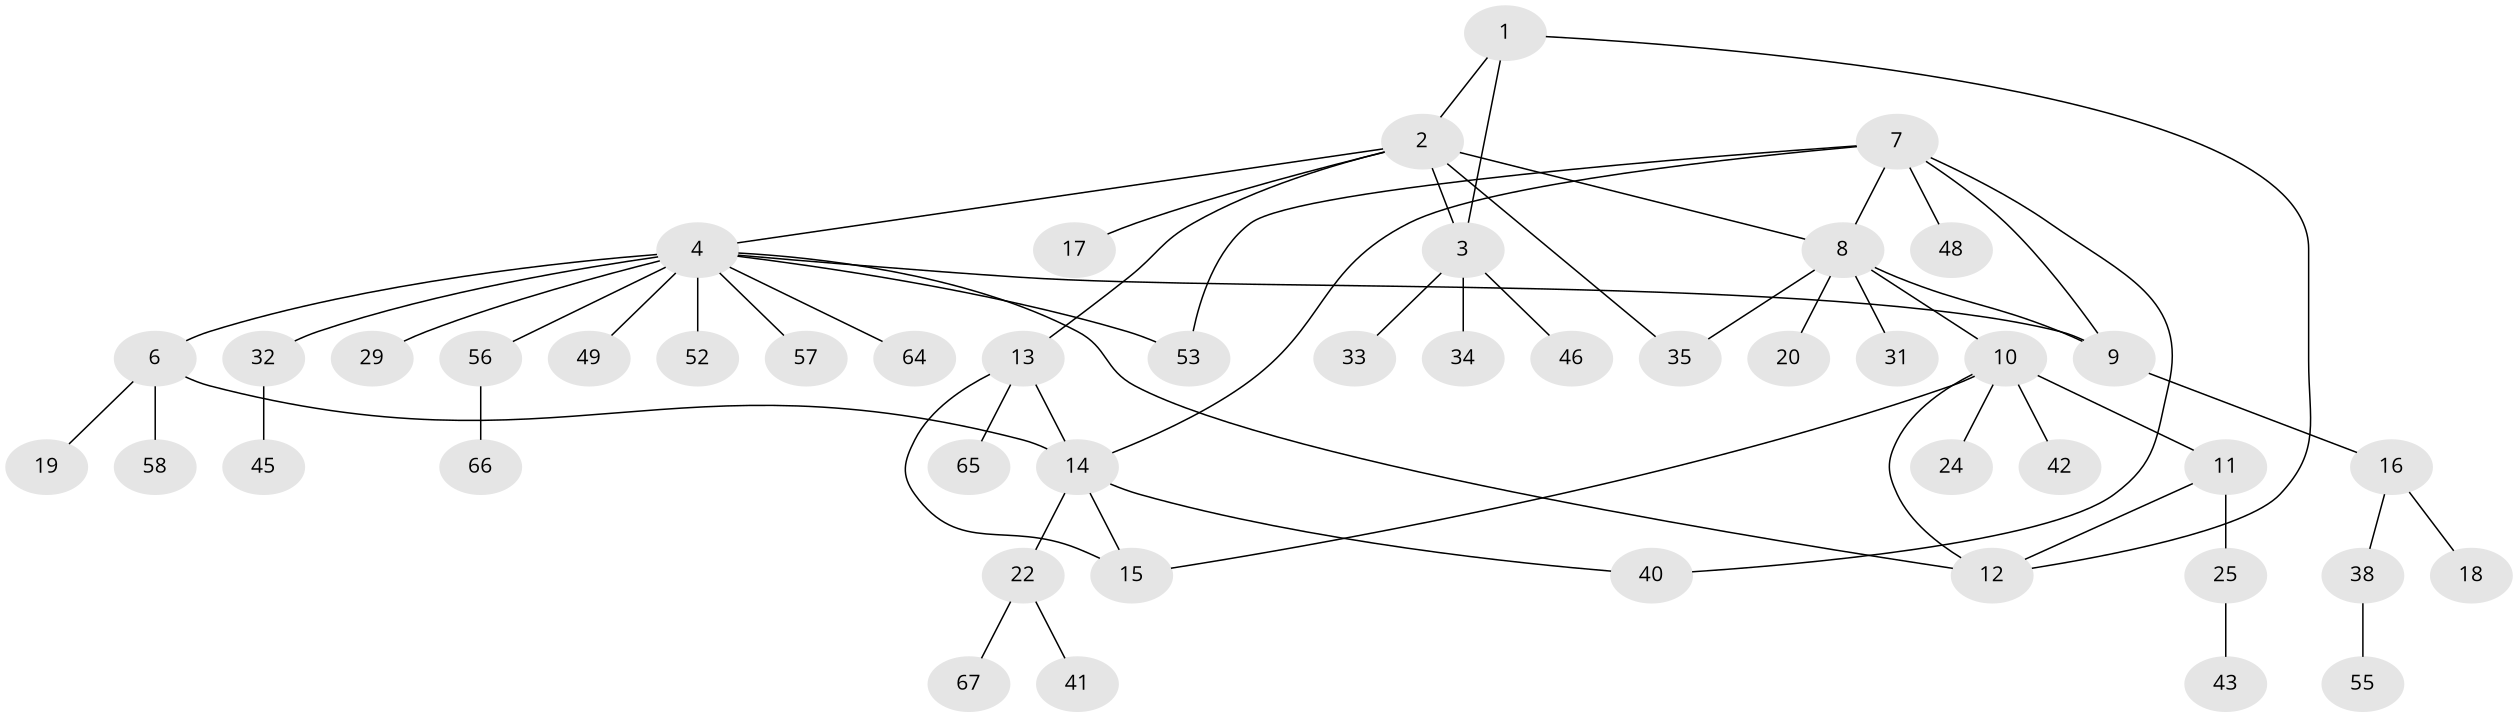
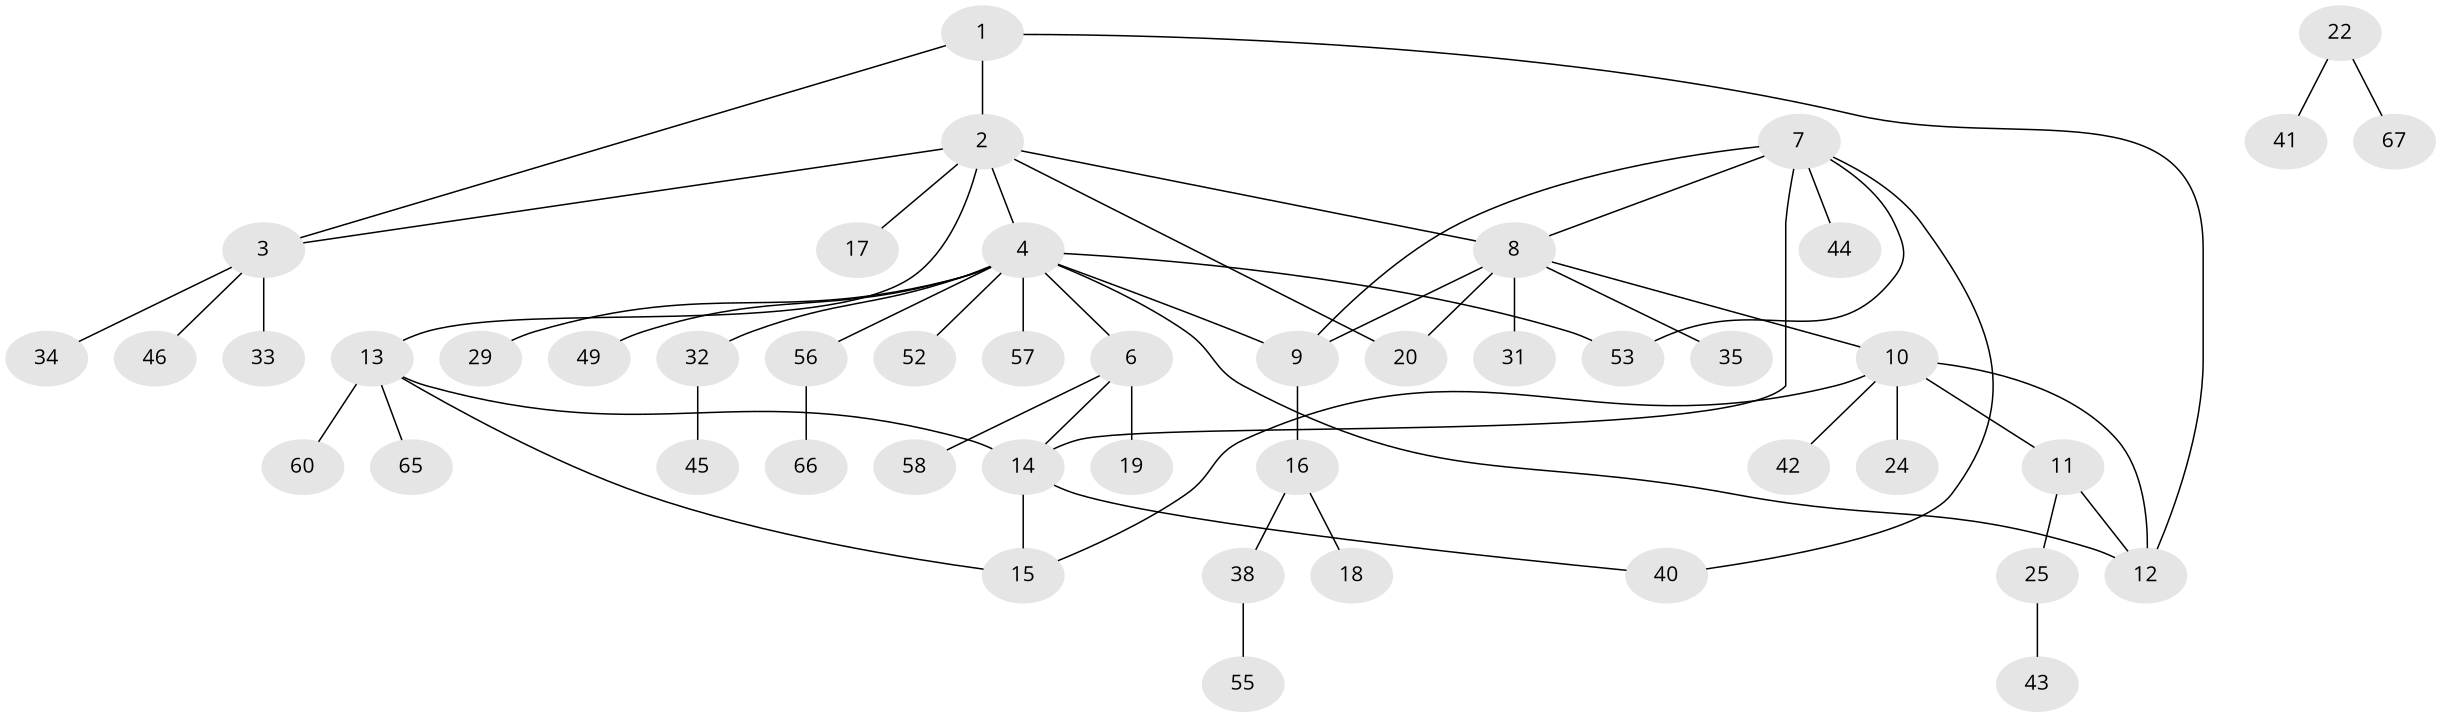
(1551, 250) -> (1194, 250)
(1951, 250) -> (1840, 250)
(915, 359) -> none
none -> (303, 467)
(1050, 521) -> none
